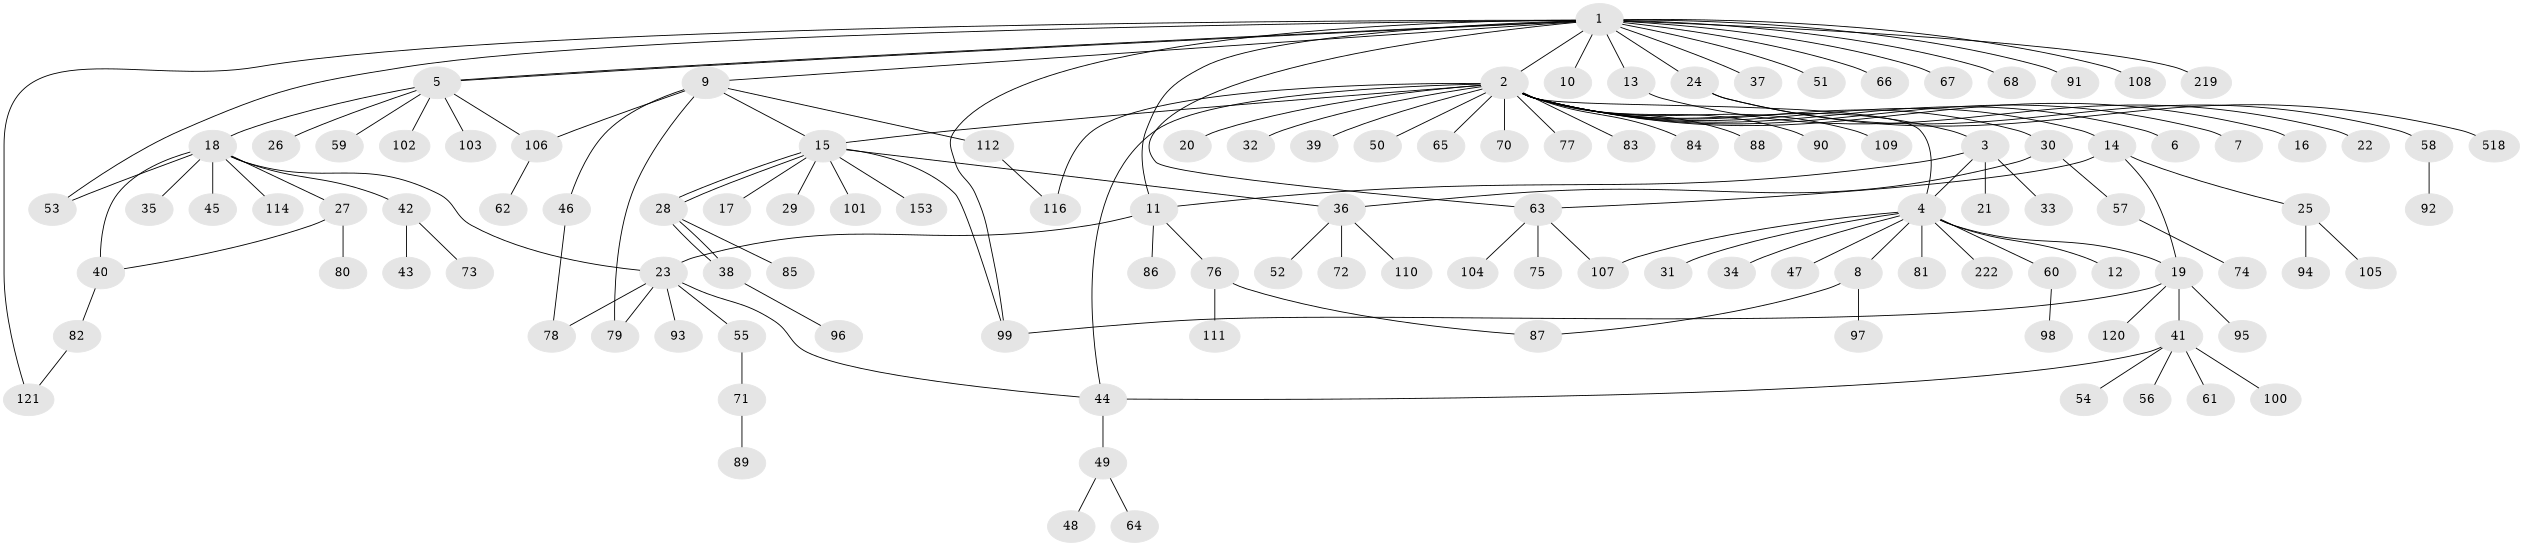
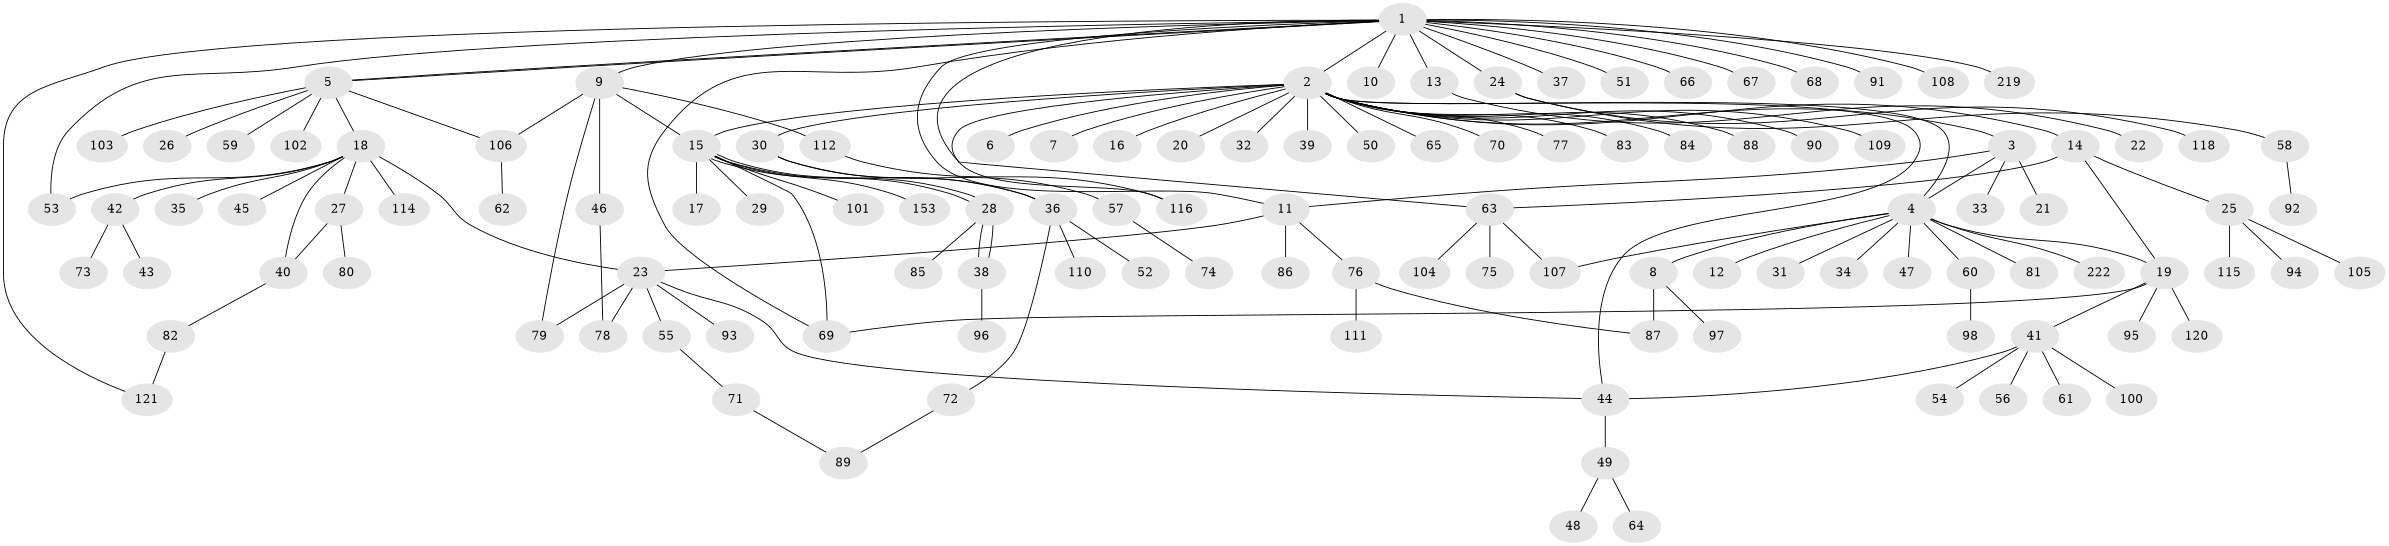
(2494, 146) -> (2204, 146)
none -> (2230, 273)
(1005, 336) -> (827, 336)
none -> (897, 431)
